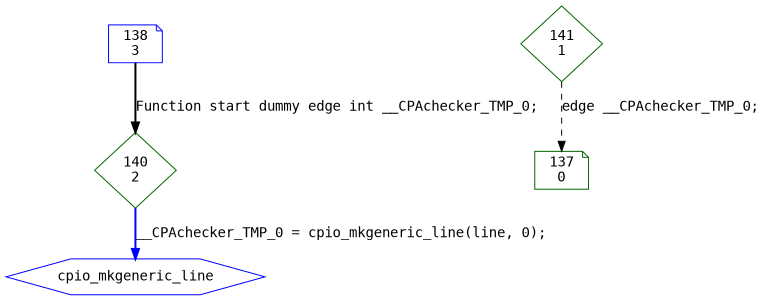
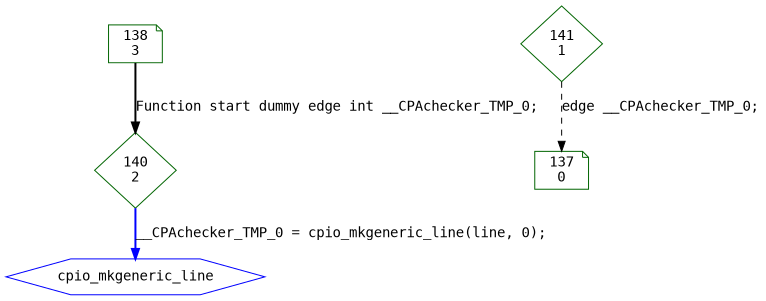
(135, 44) -> (135, 44)
